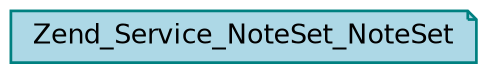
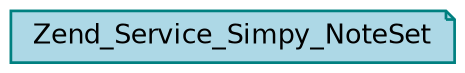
(244, 37) -> (233, 37)
